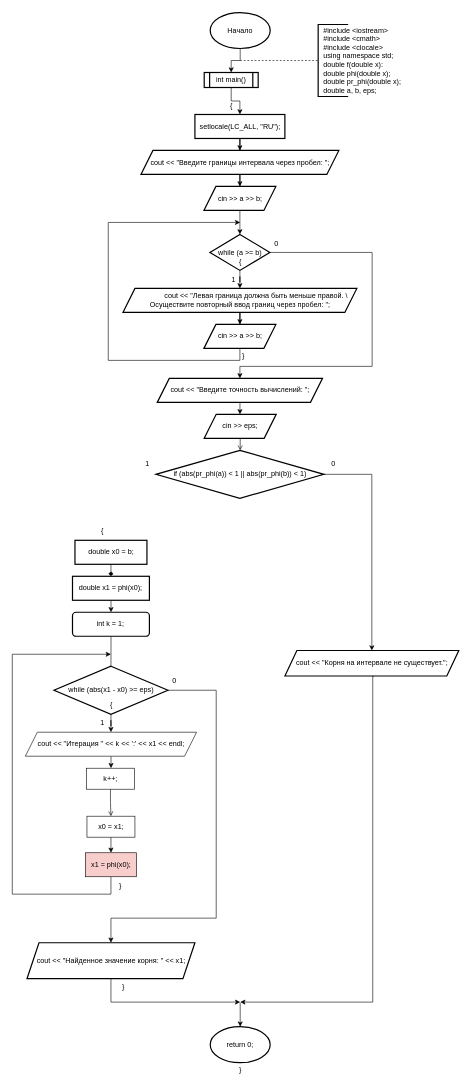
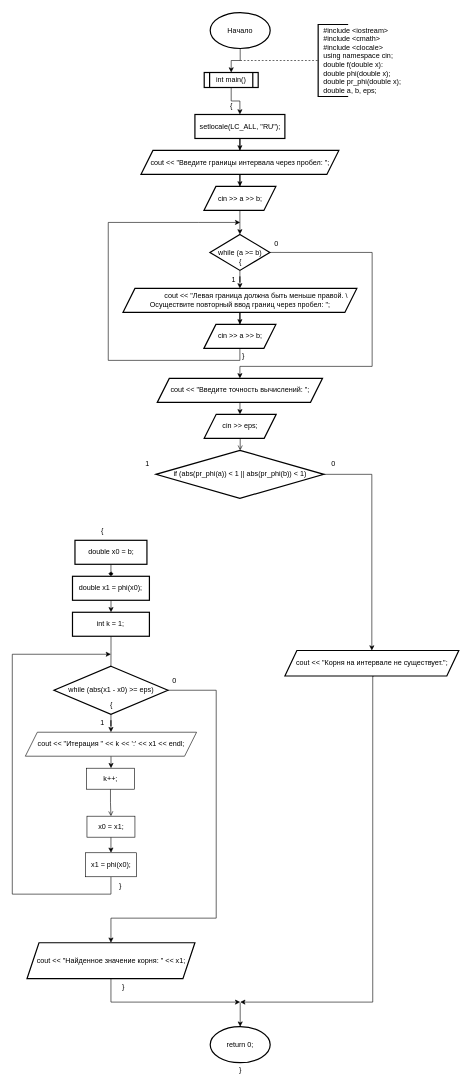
(366, 60) -> (366, 60)
(111, 624) -> (111, 624)
(111, 865) -> (111, 865)
